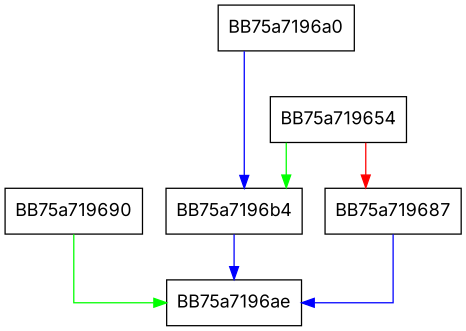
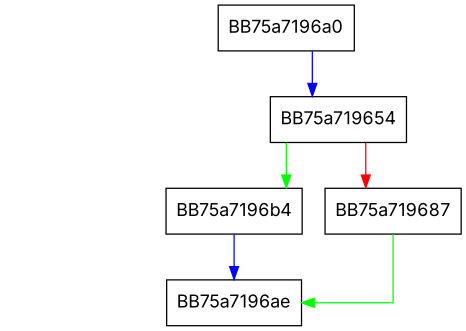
(244, 113) -> (312, 67)
(74, 211) -> none
(388, 303) -> (388, 303)
